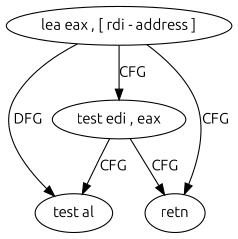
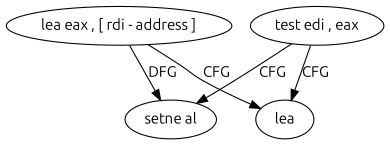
(119, 67) -> none
(74, 213) -> (171, 119)
(175, 213) -> (285, 119)
